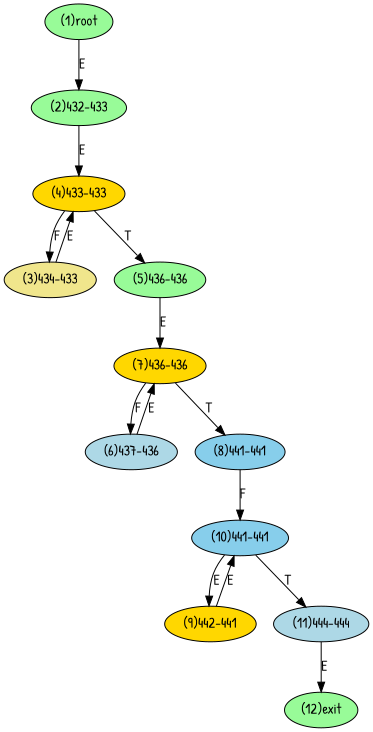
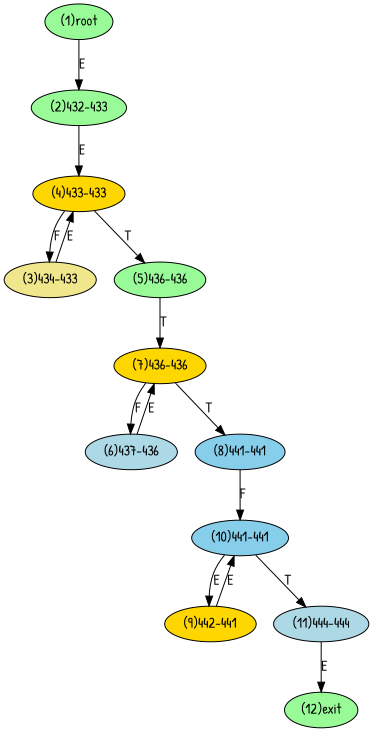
(163, 323) -> (163, 323)
